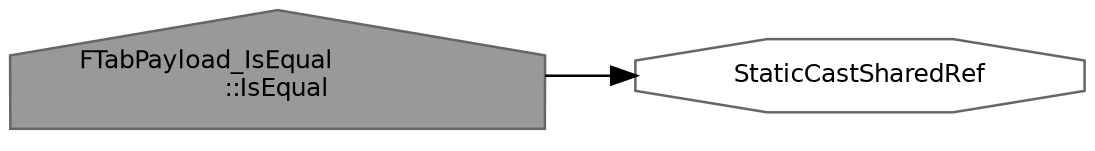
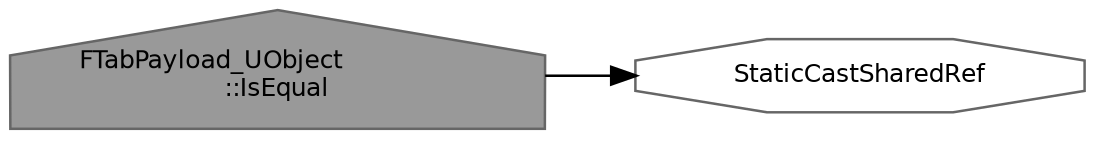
(278, 76) -> (278, 76)
